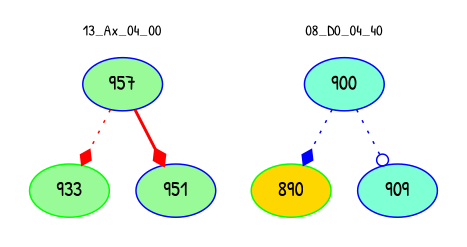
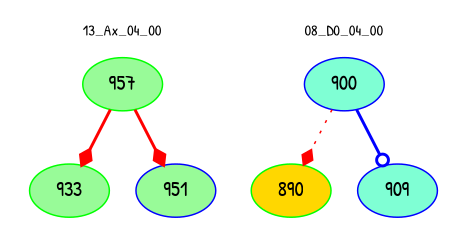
(344, 32) -> (344, 32)
(123, 84) -> (123, 84)
(100, 129) -> (100, 129)
(322, 129) -> (322, 129)
(368, 132) -> (368, 132)
